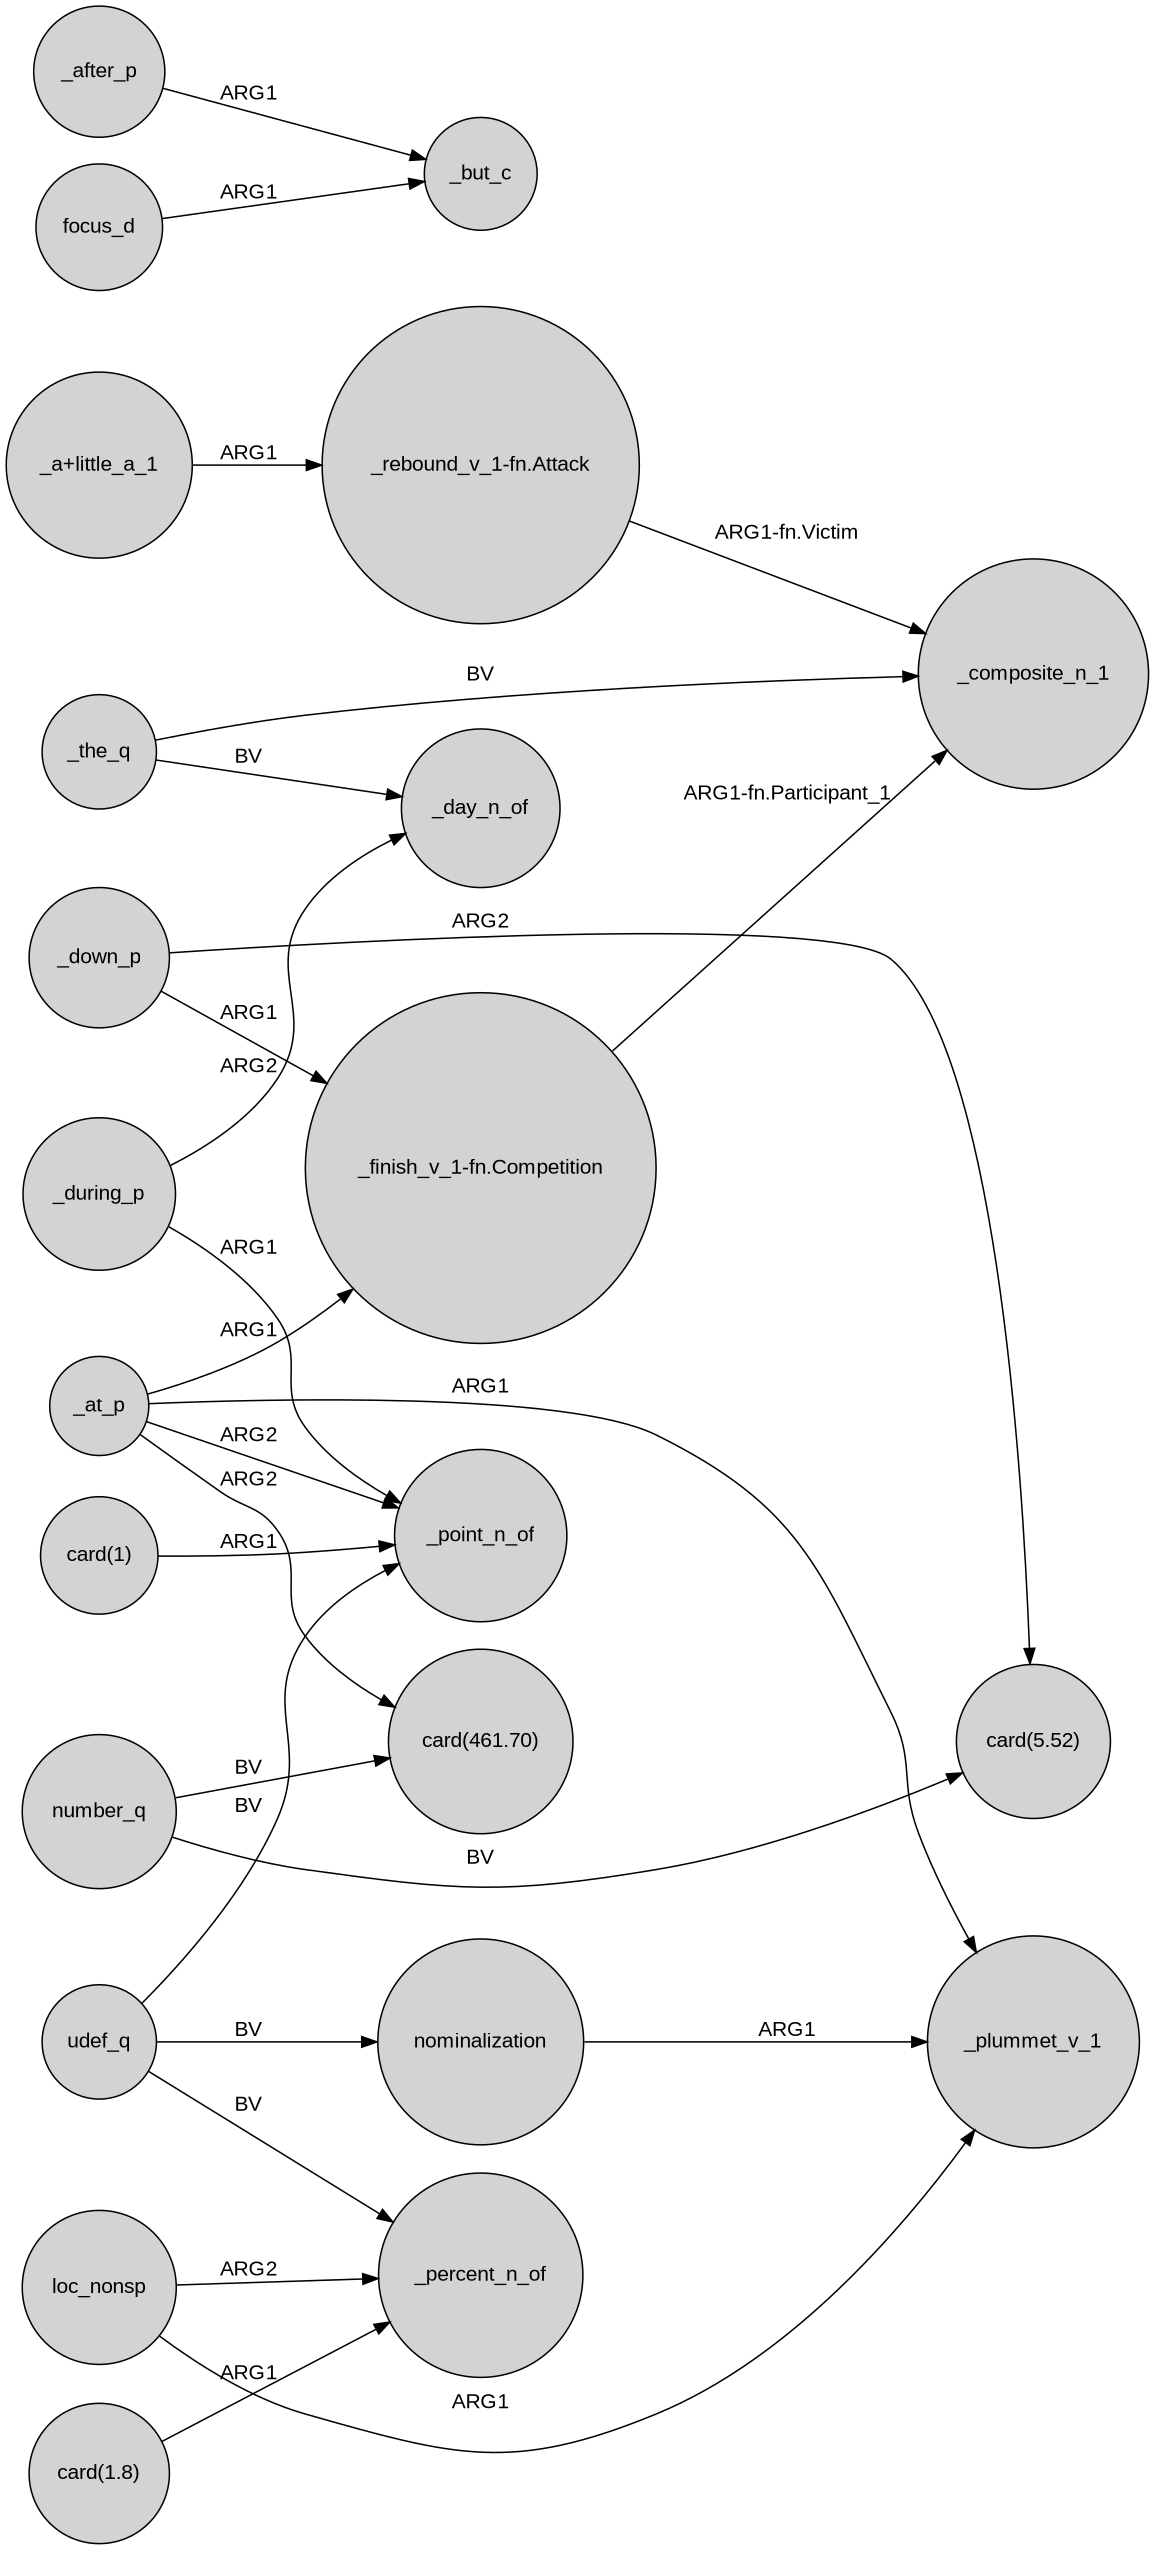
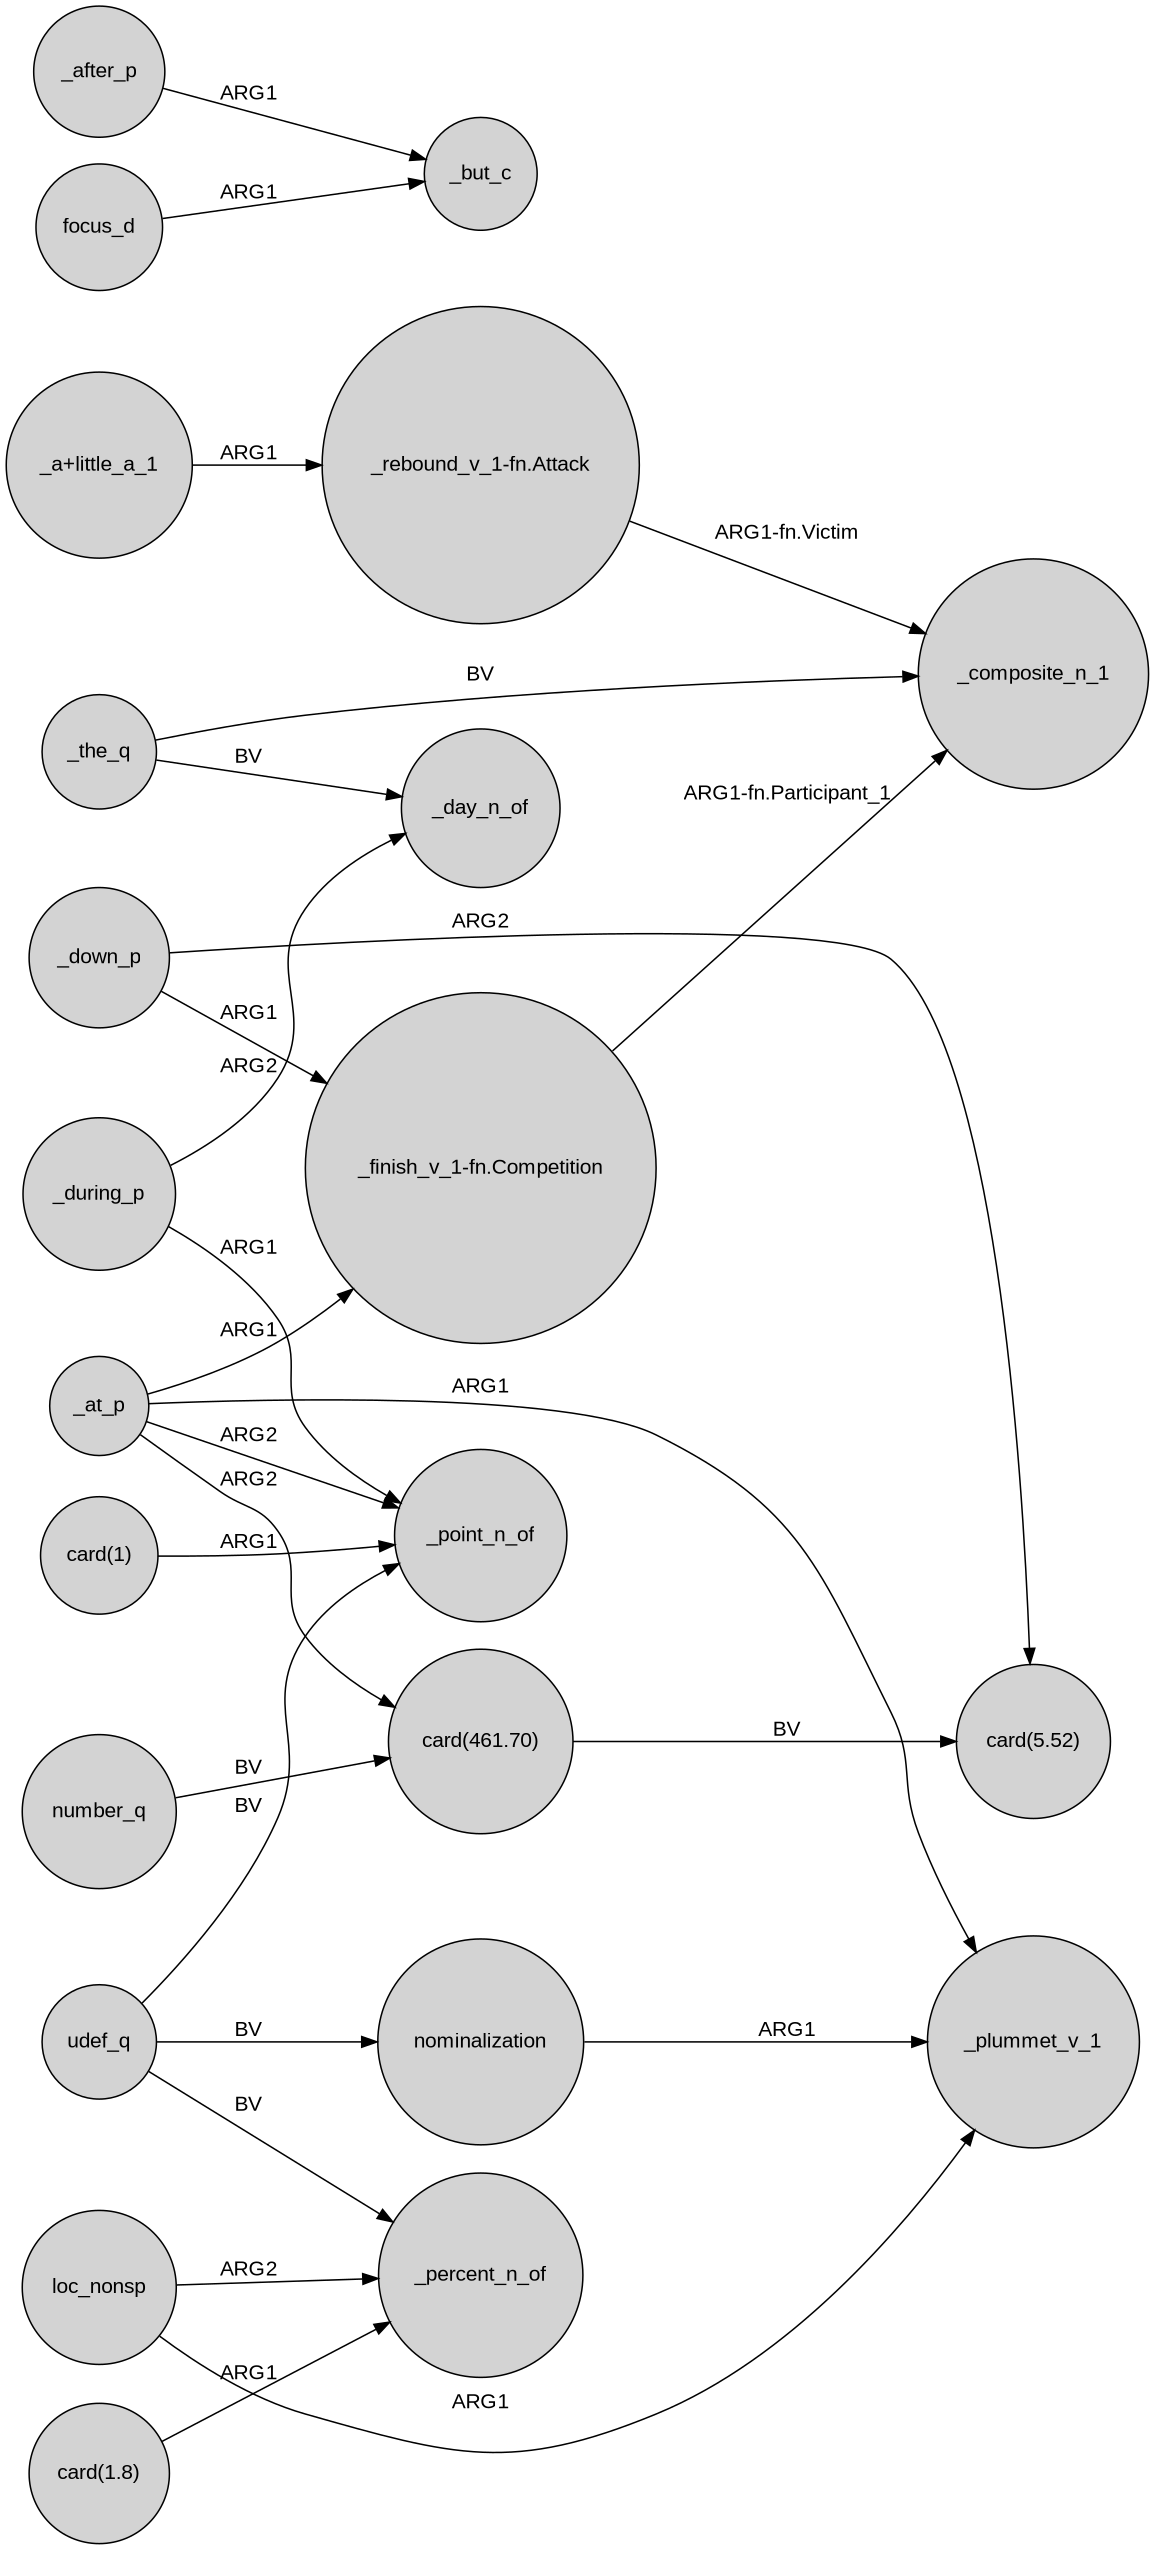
(565, 1882) -> (757, 1741)
